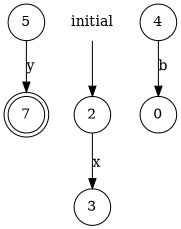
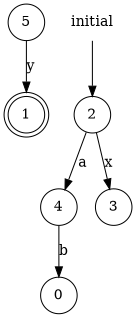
(26, 115) -> (26, 115)
none -> (77, 156)
